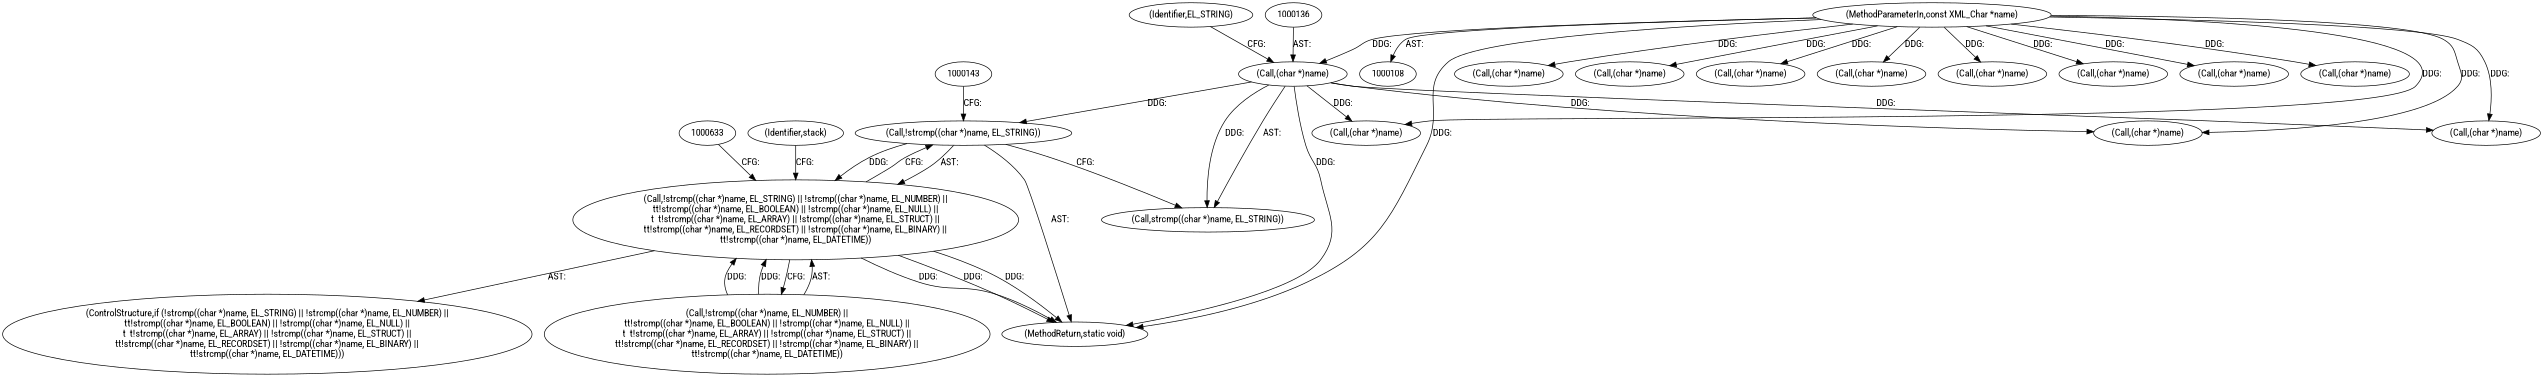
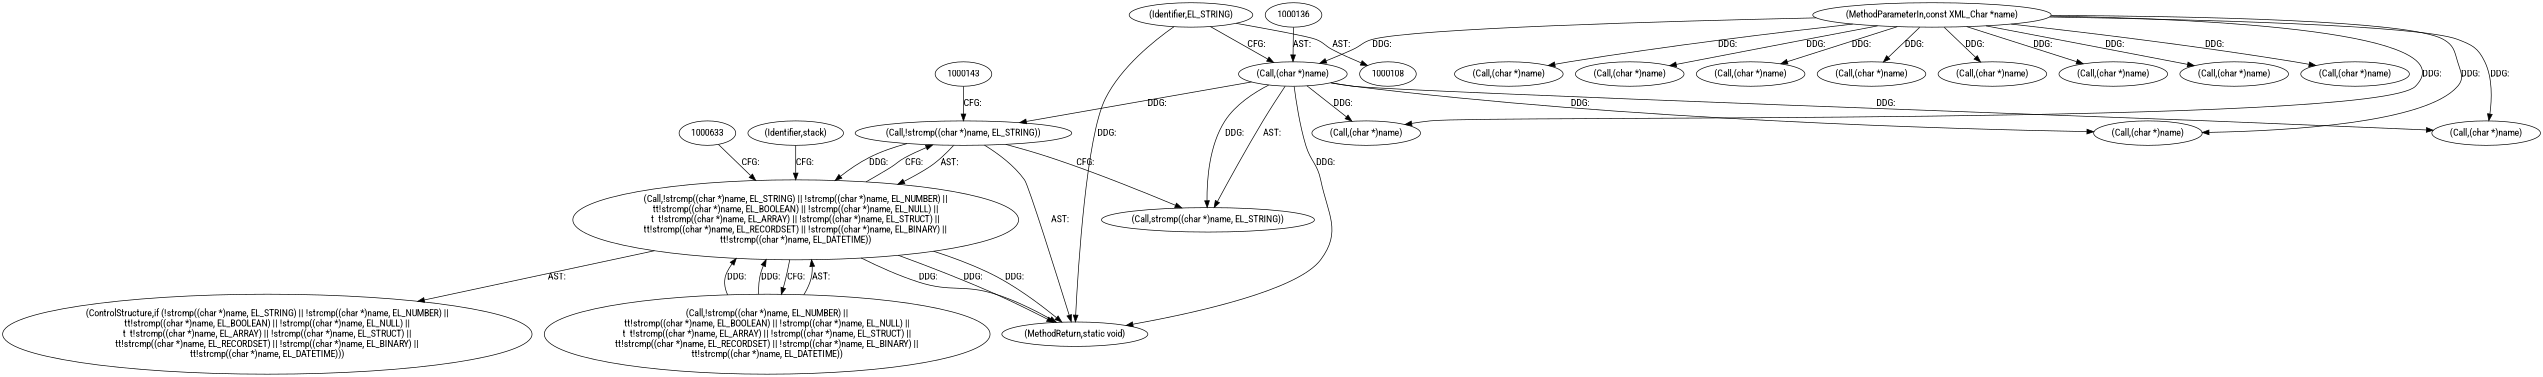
(1600, 24) -> (1301, 36)
(1439, 73) -> (1091, 156)
